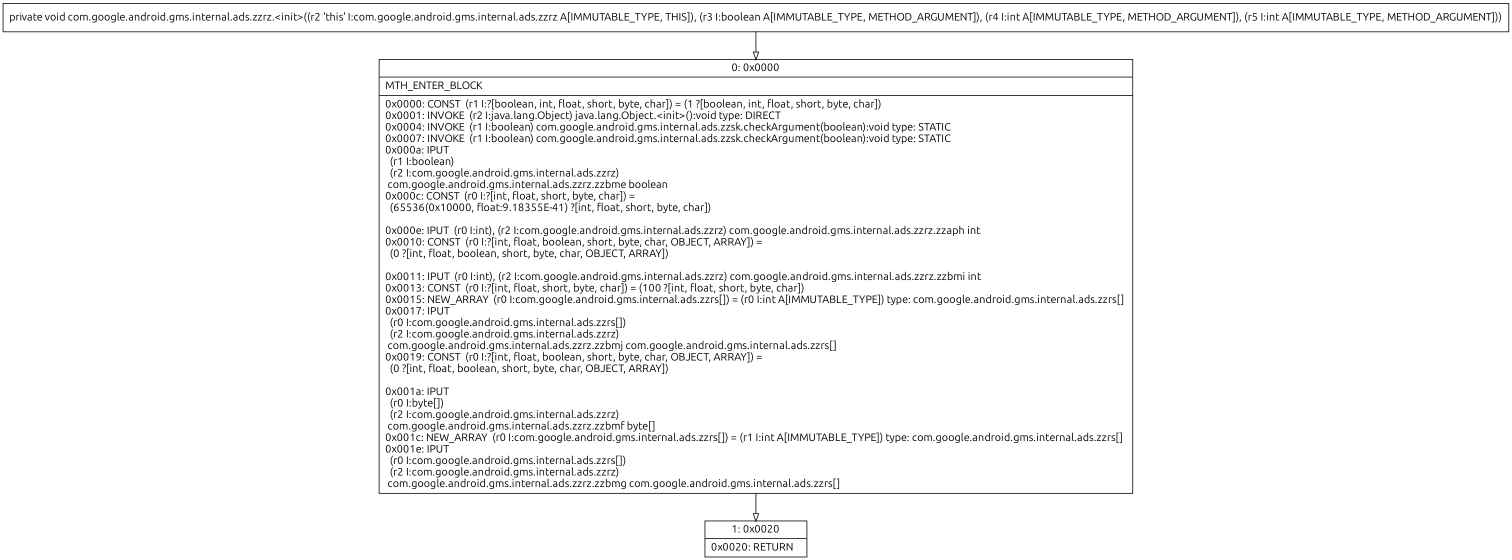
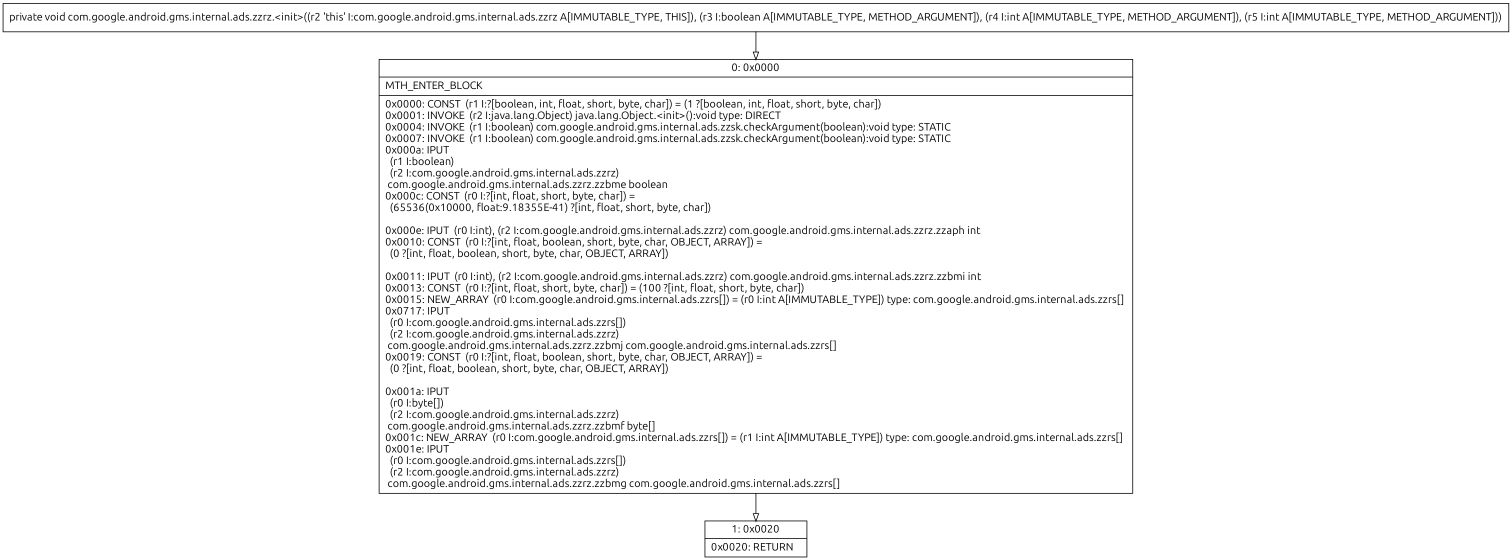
(420, 311) -> (420, 311)
